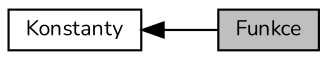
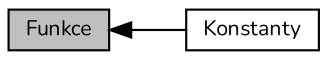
(191, 30) -> (159, 30)
